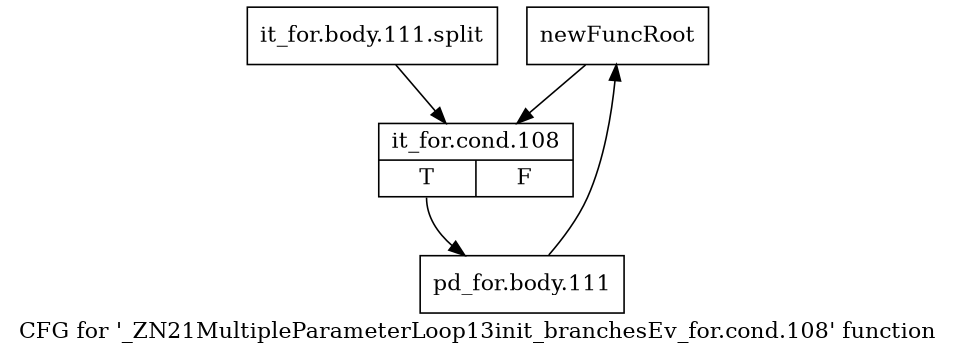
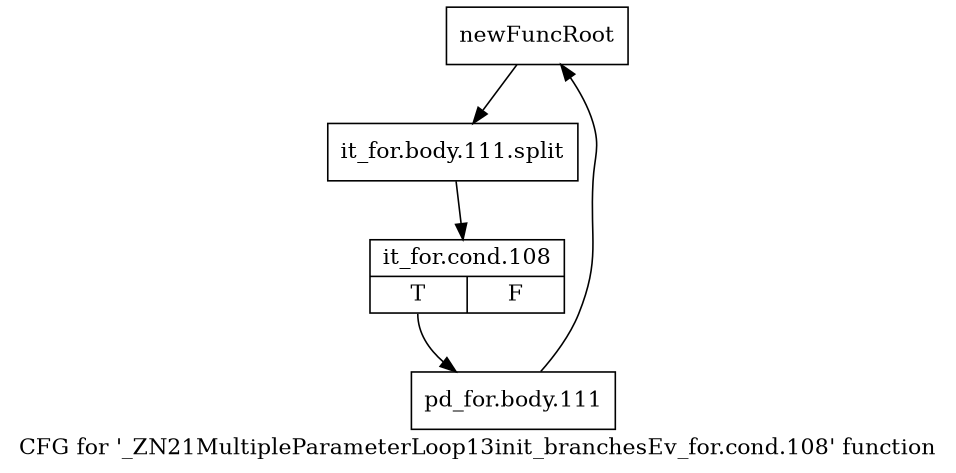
(557, 89) -> (500, 88)
